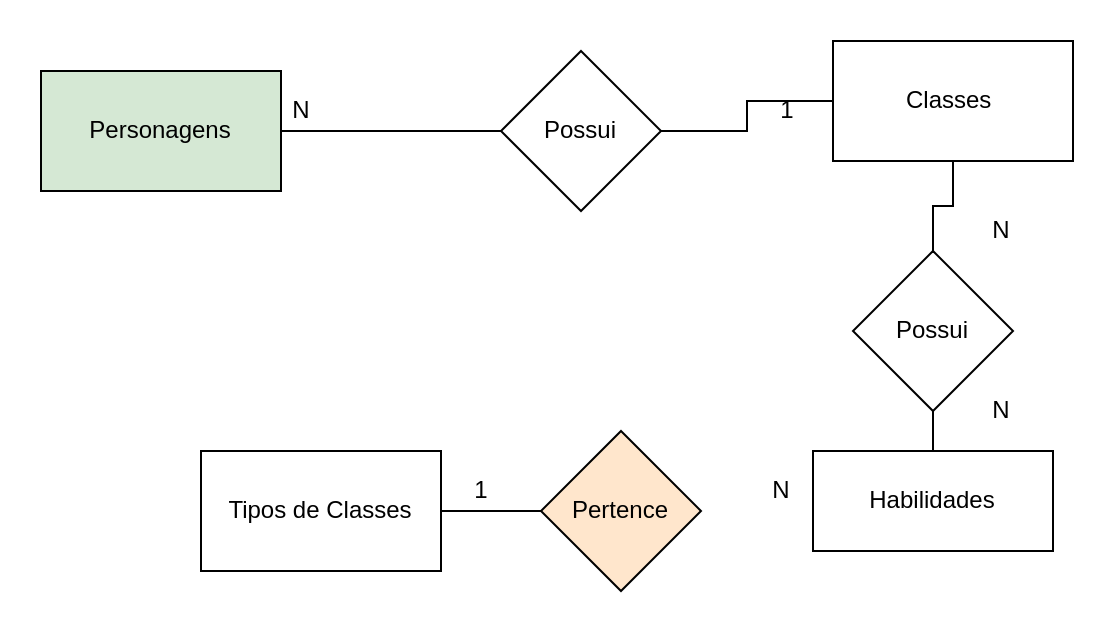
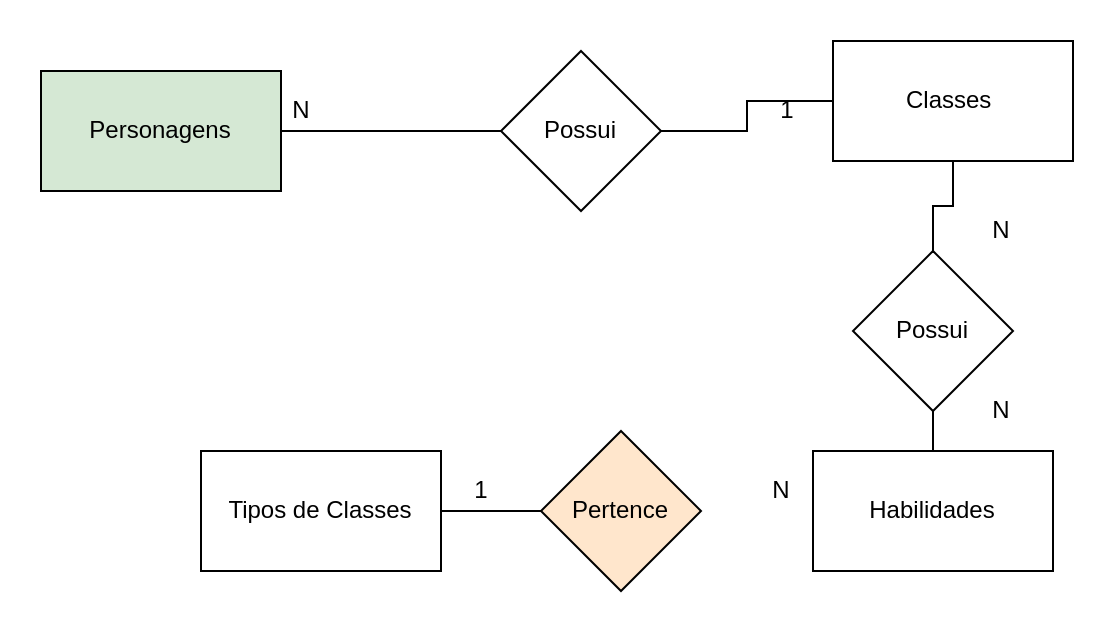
(933, 501) -> (933, 511)
